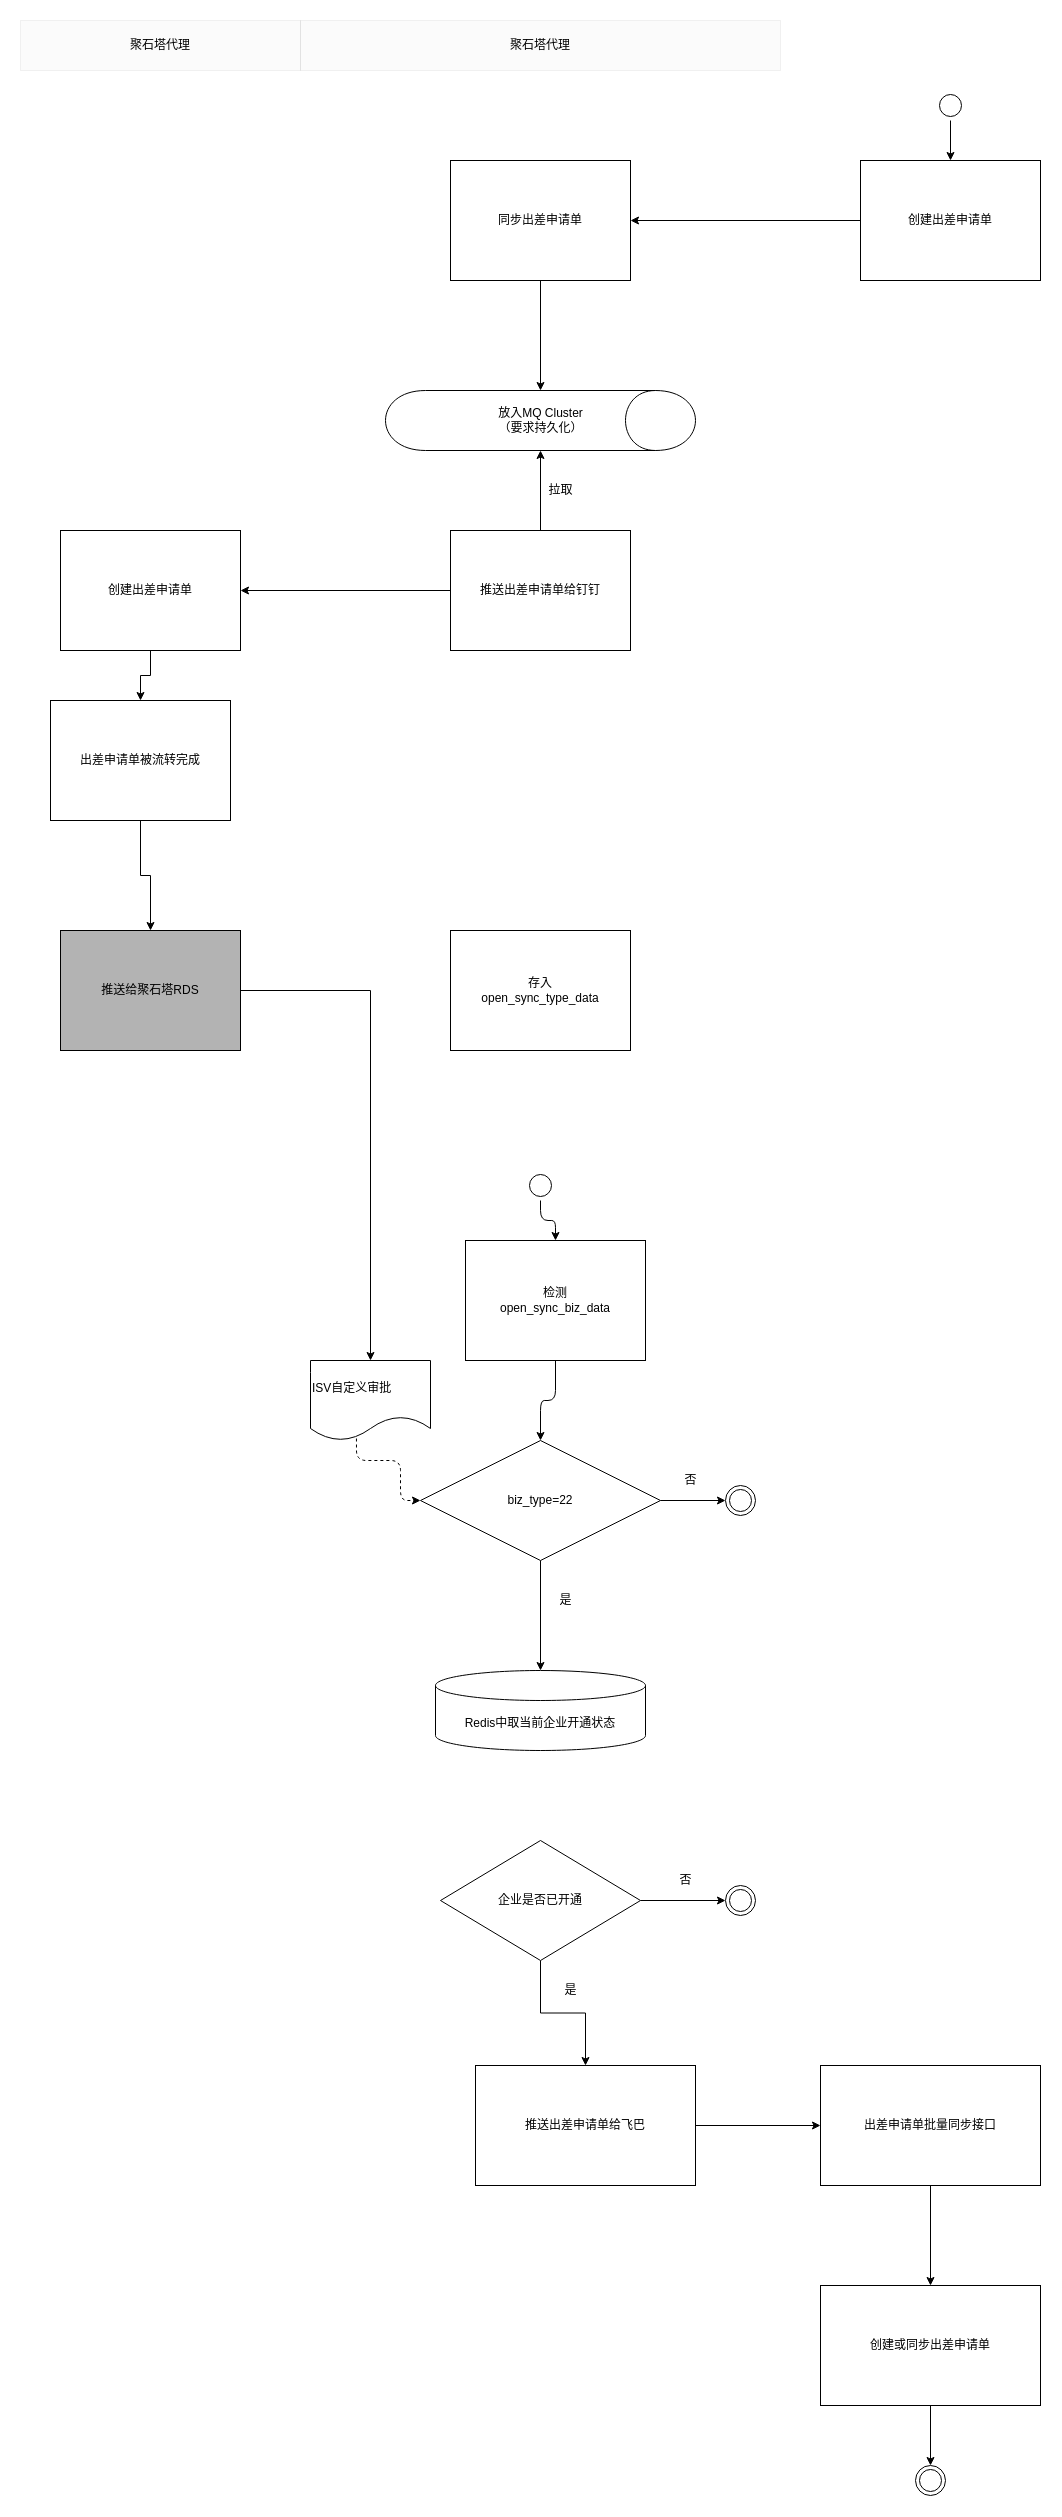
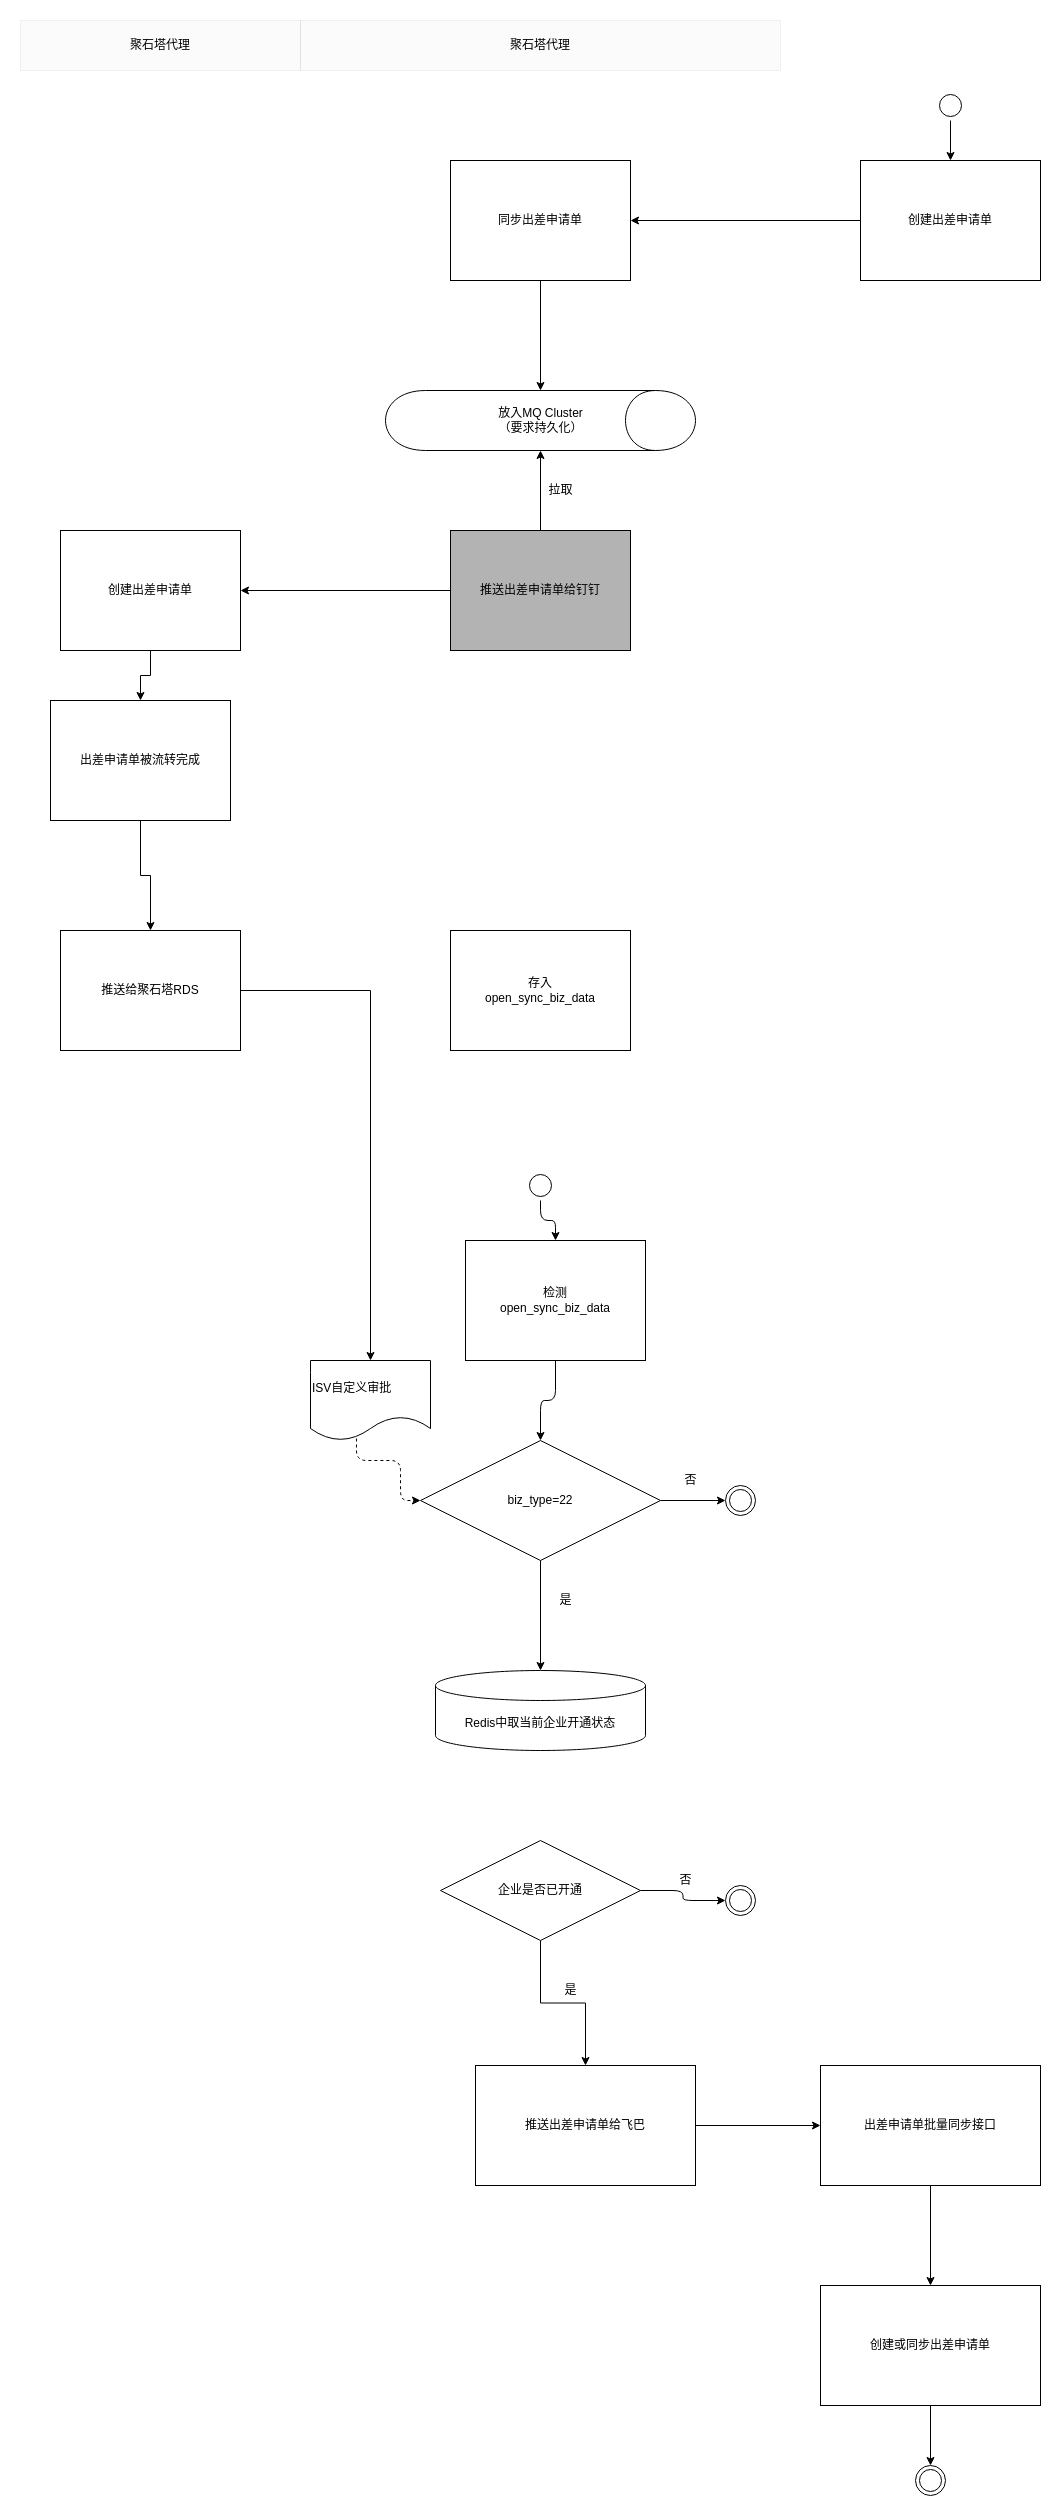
(541, 591) -> (541, 591)
(151, 991) -> (151, 991)
(541, 991) -> (541, 991)
(541, 1901) -> (541, 1891)
